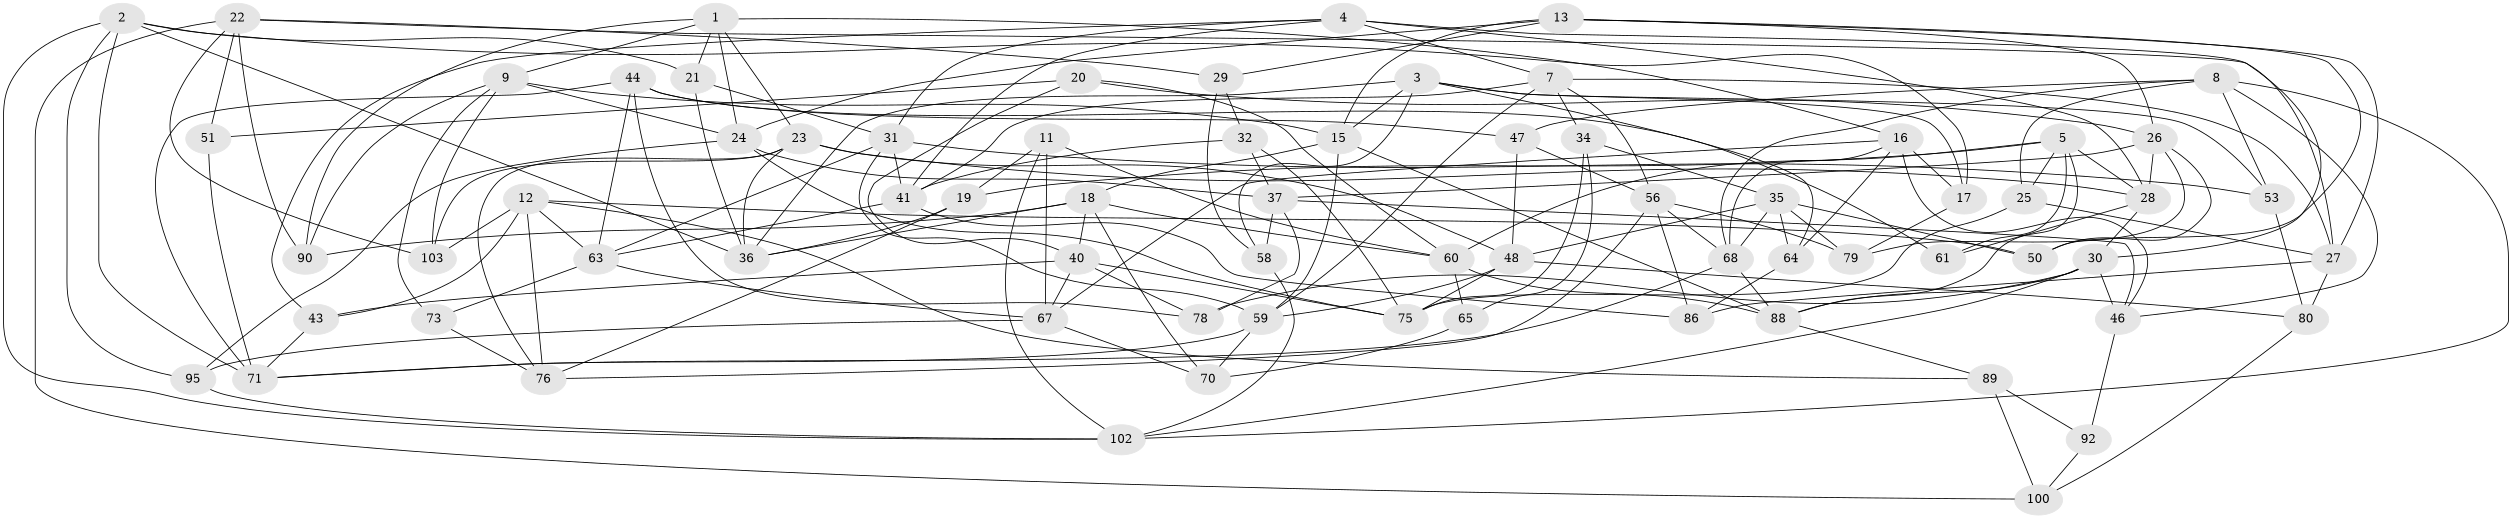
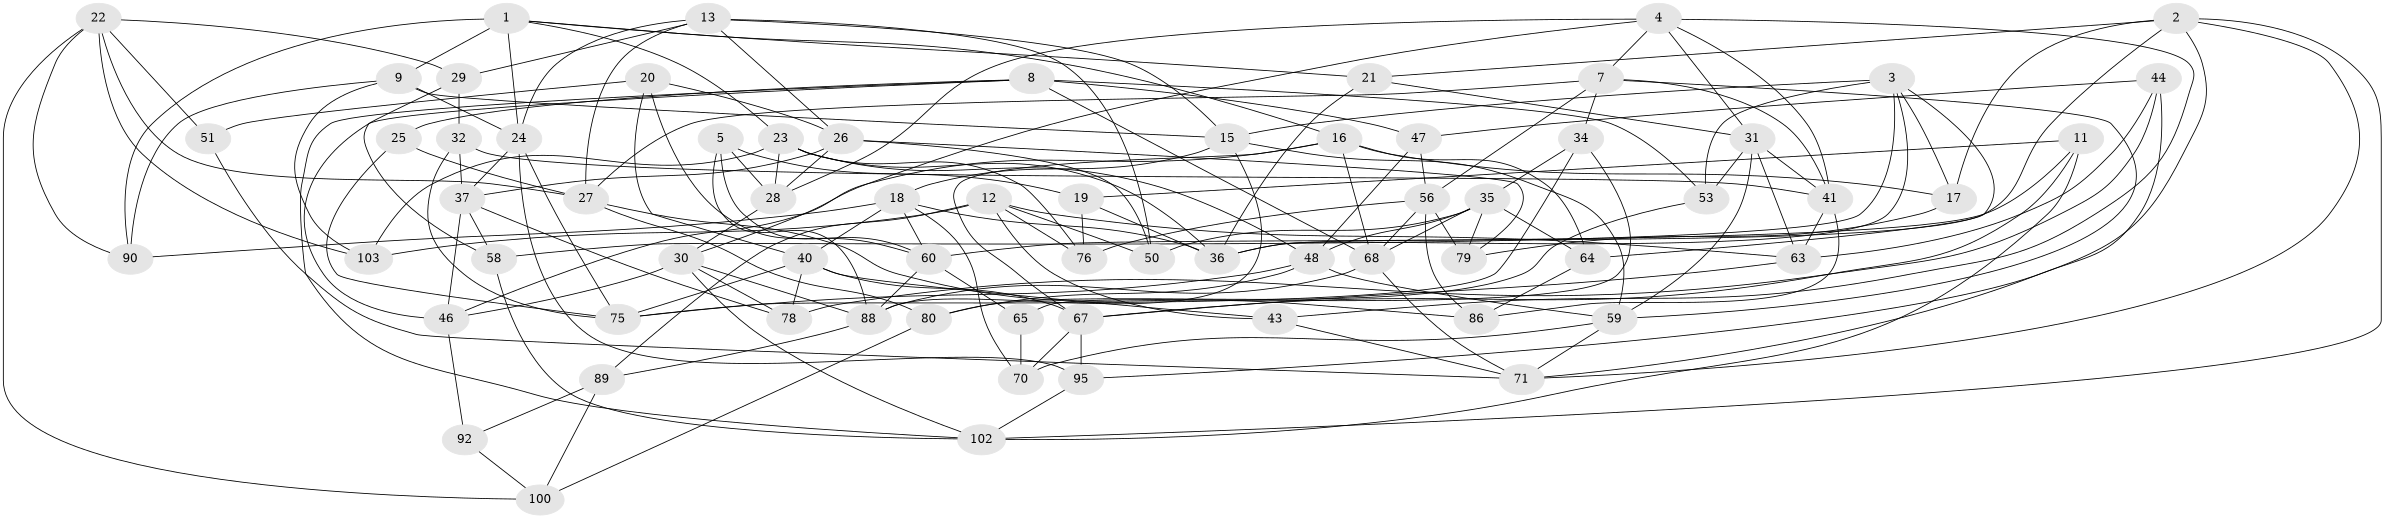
(2044, 169) -> none
(1943, 259) -> none
(434, 319) -> none
